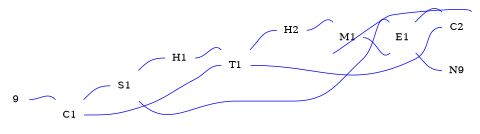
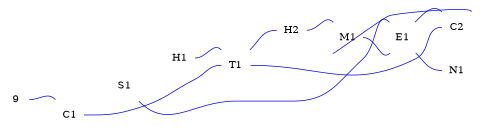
(150, 61) -> none
(457, 70) -> (457, 70)
(95, 89) -> none
